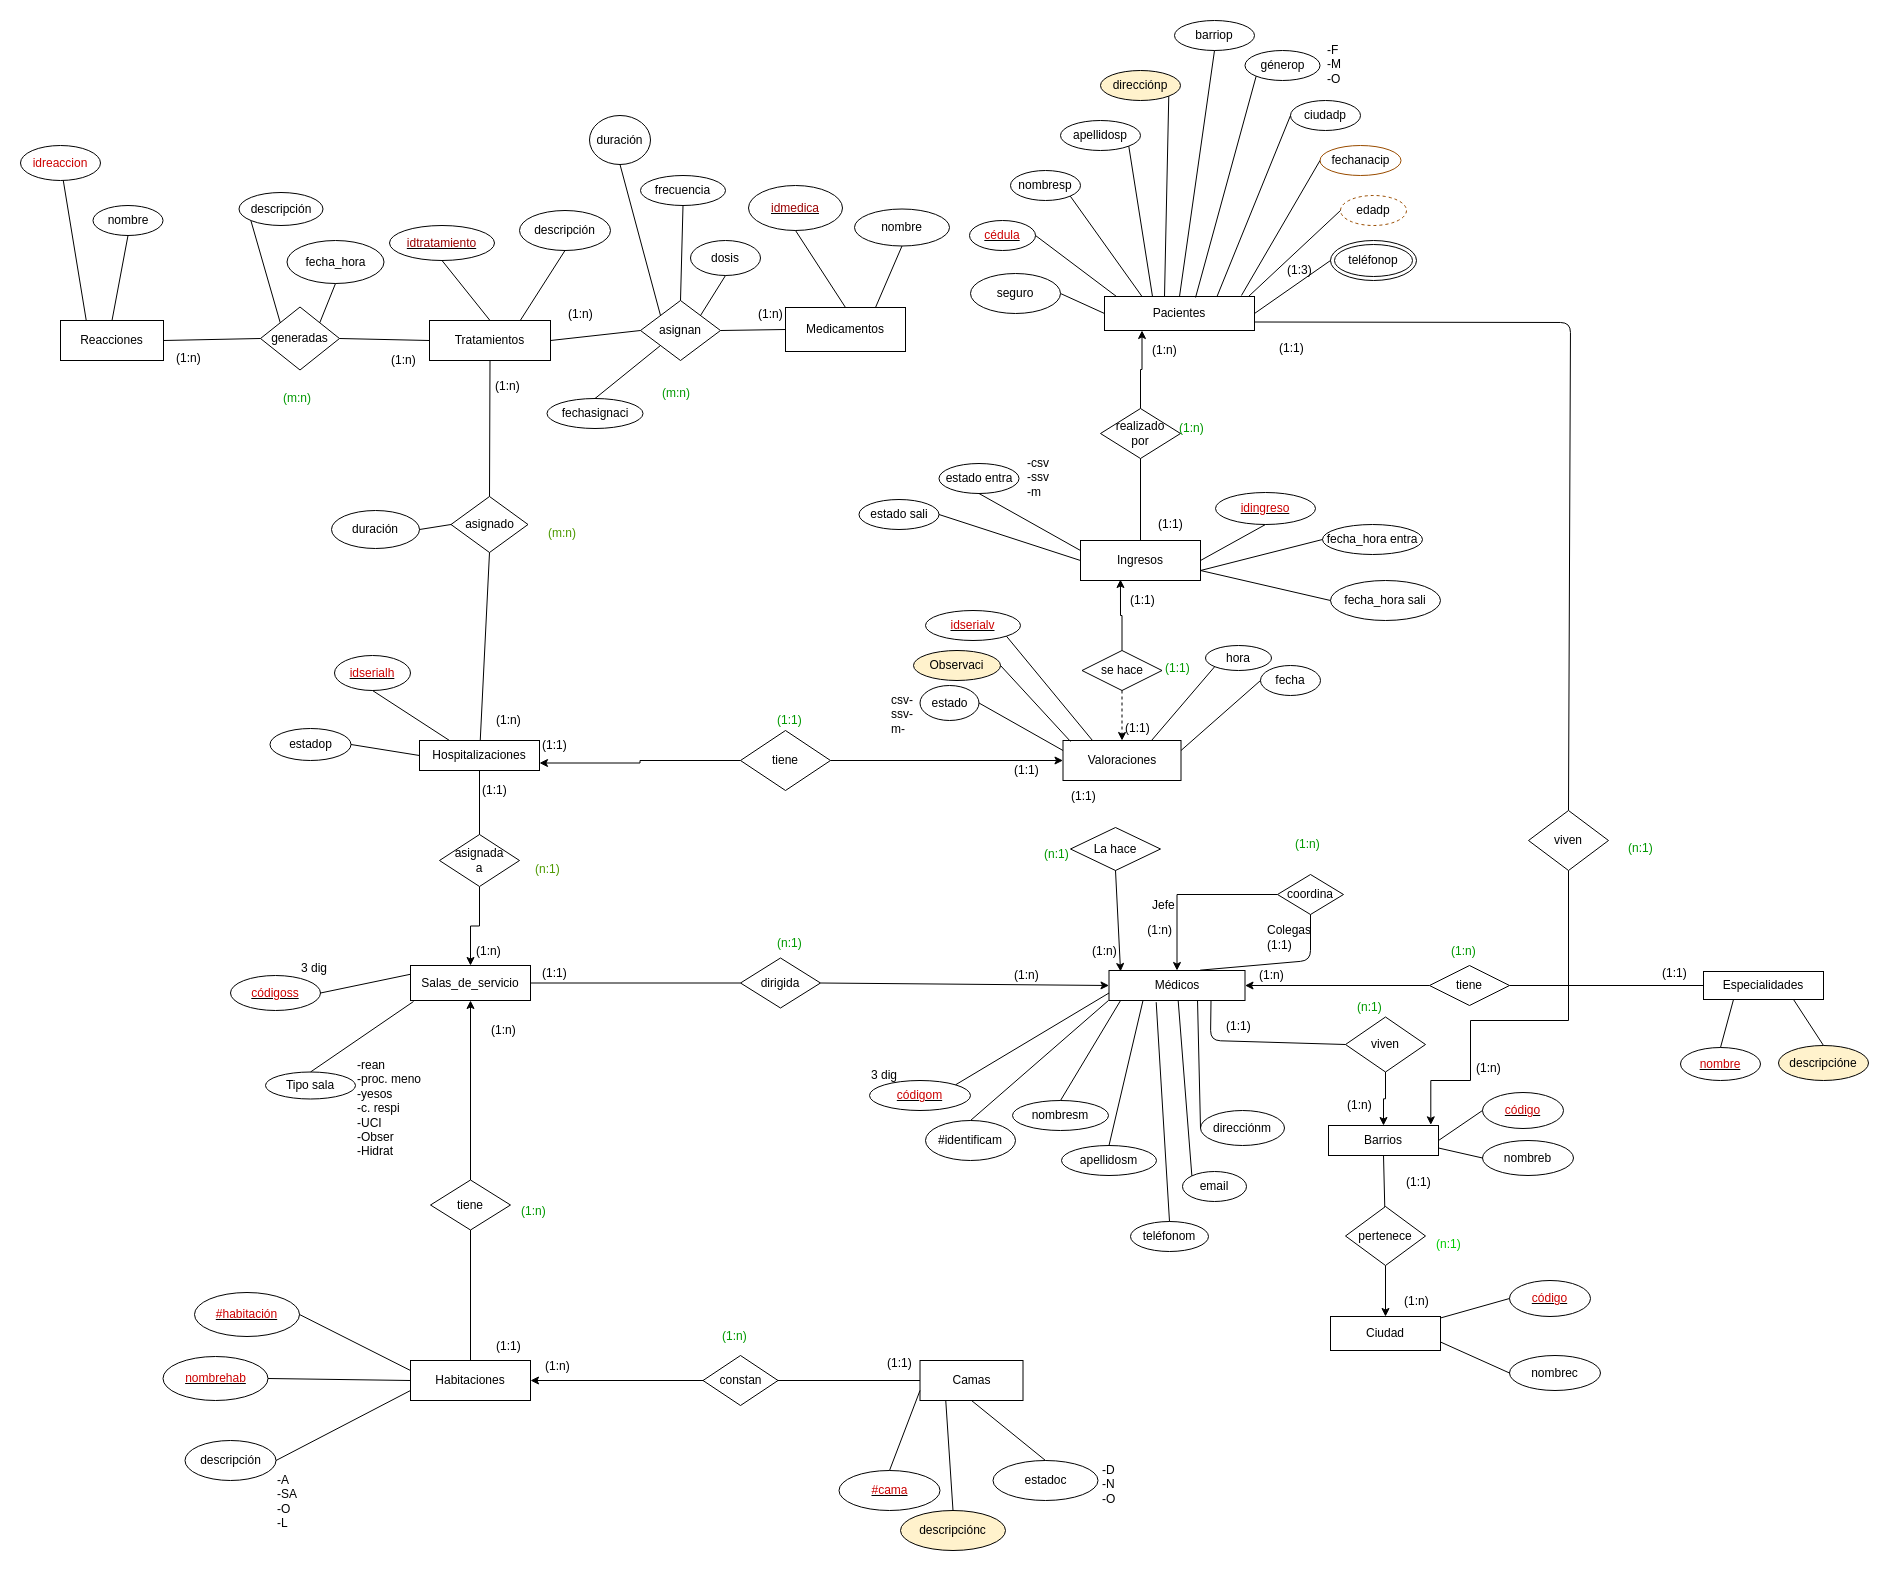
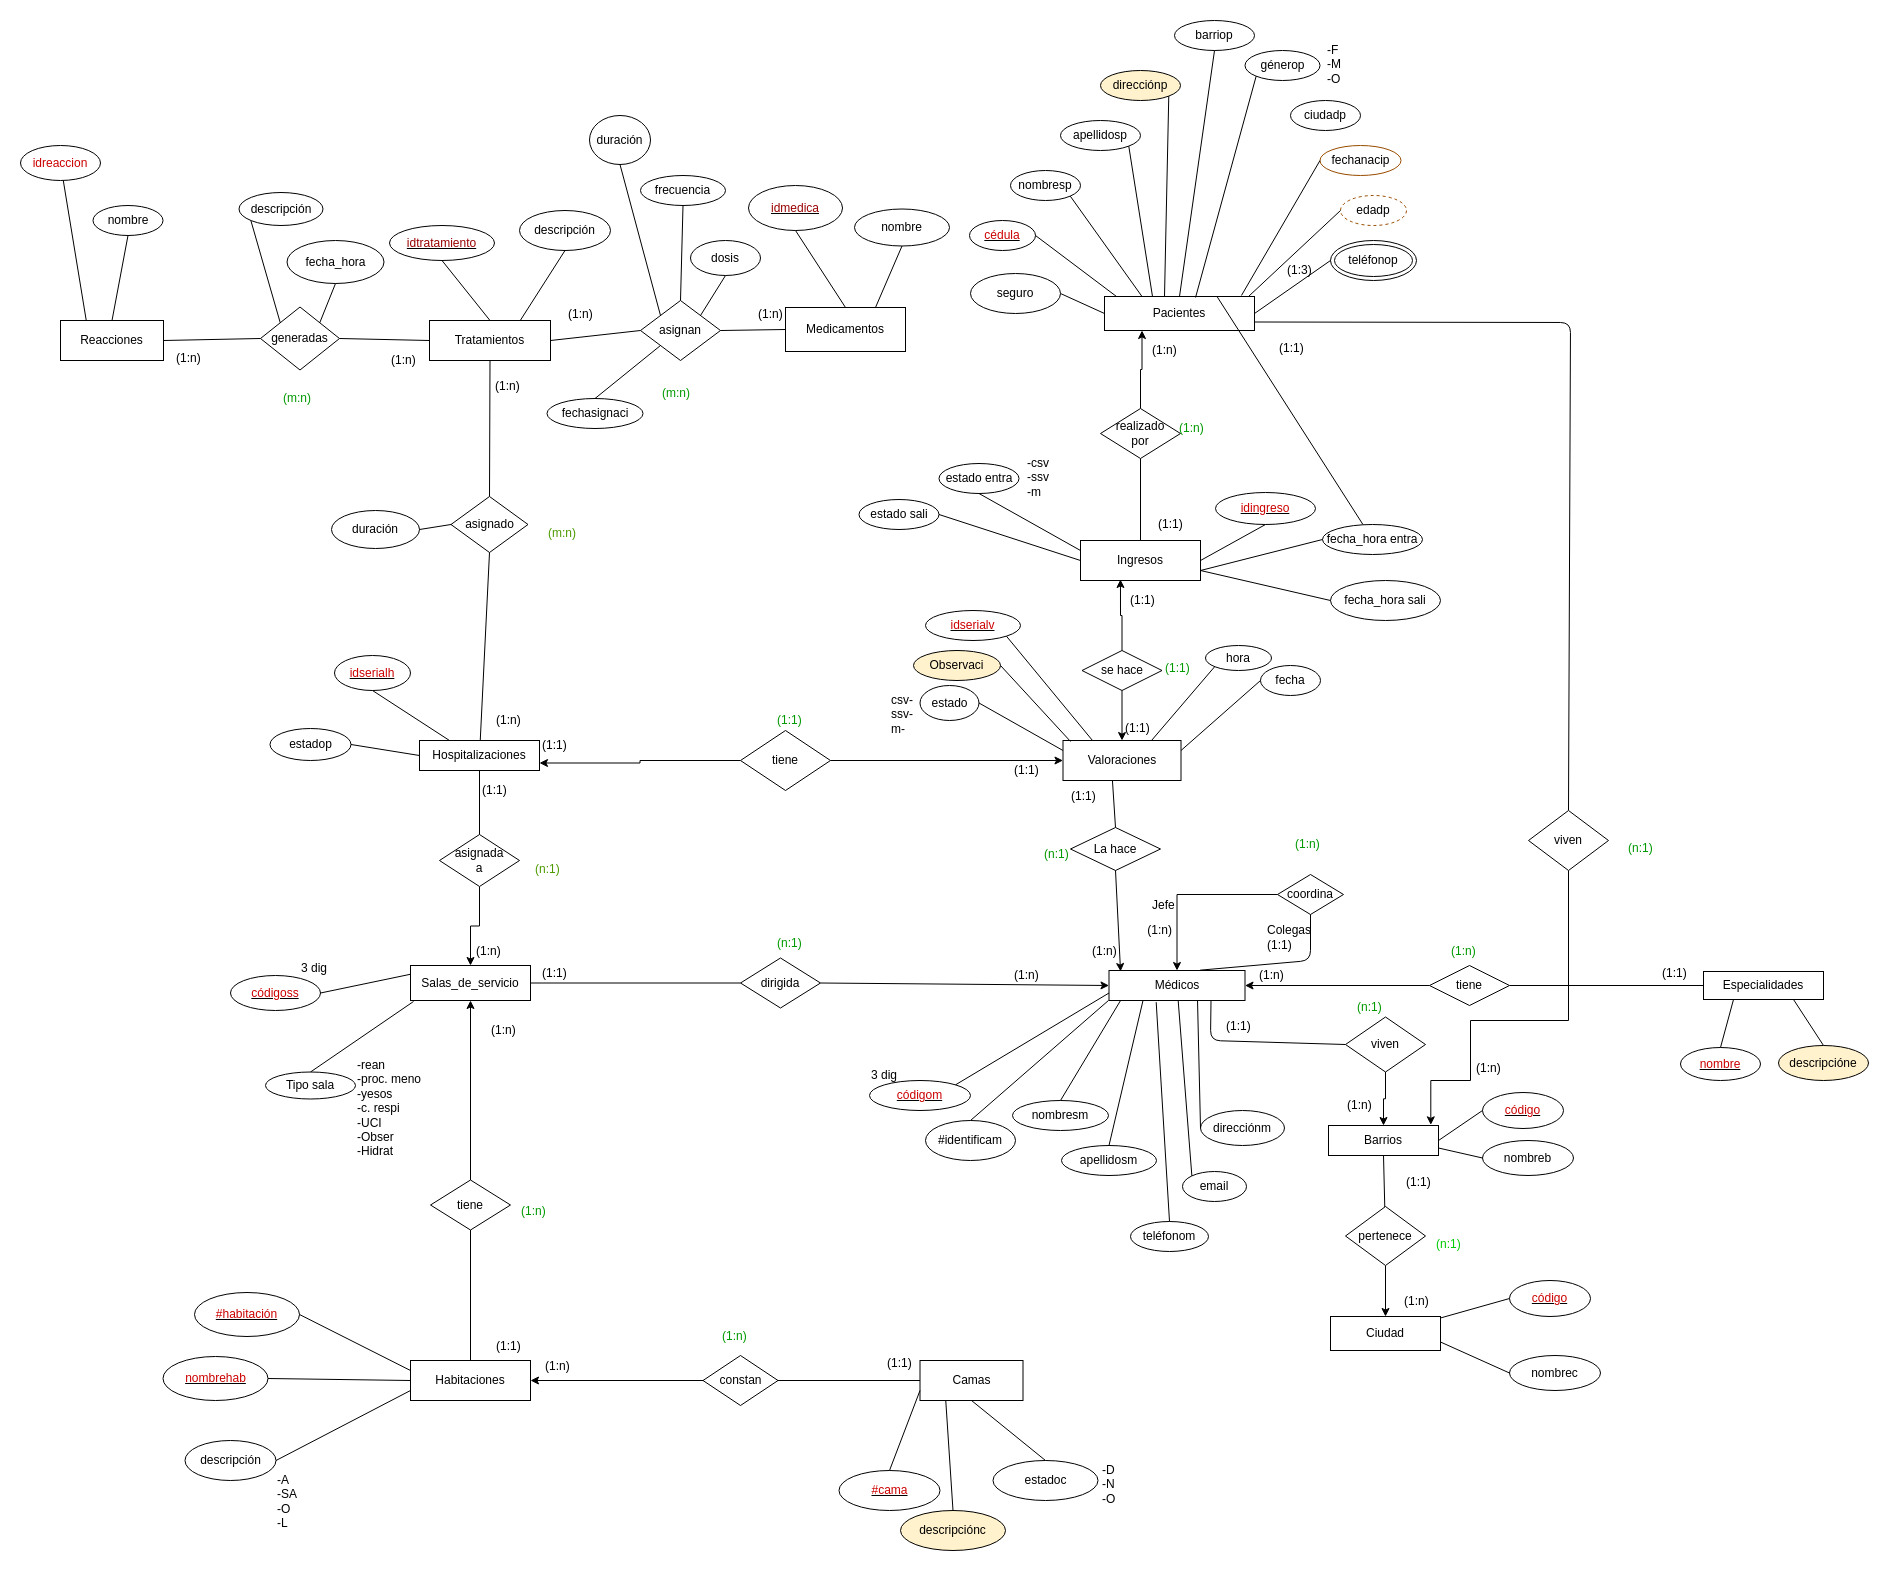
(1254, 206) -> (1290, 410)
(1122, 712) -> (1122, 712)
none -> (1114, 805)
